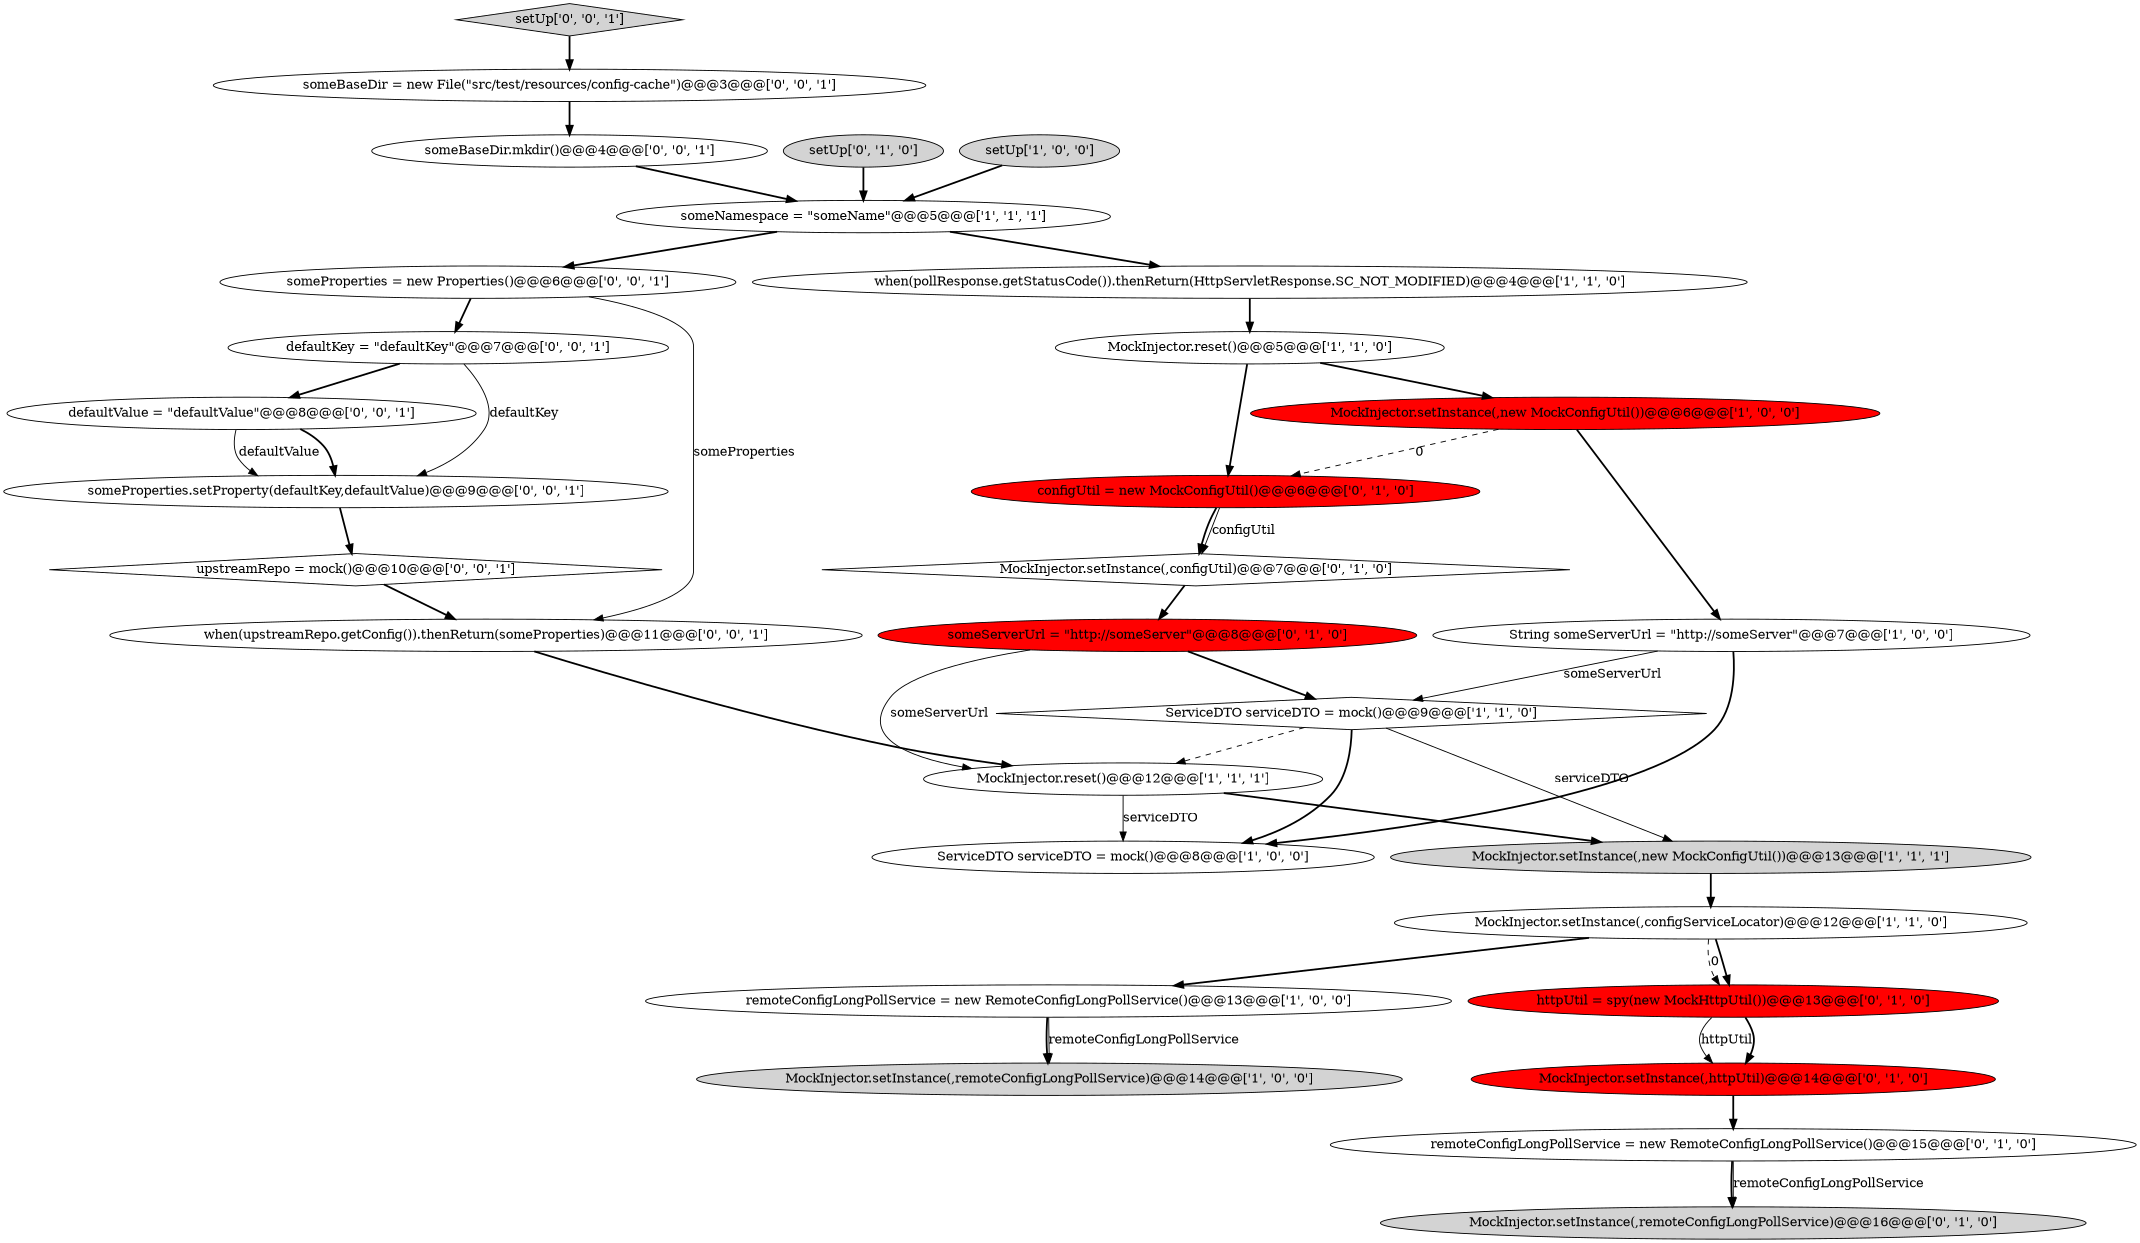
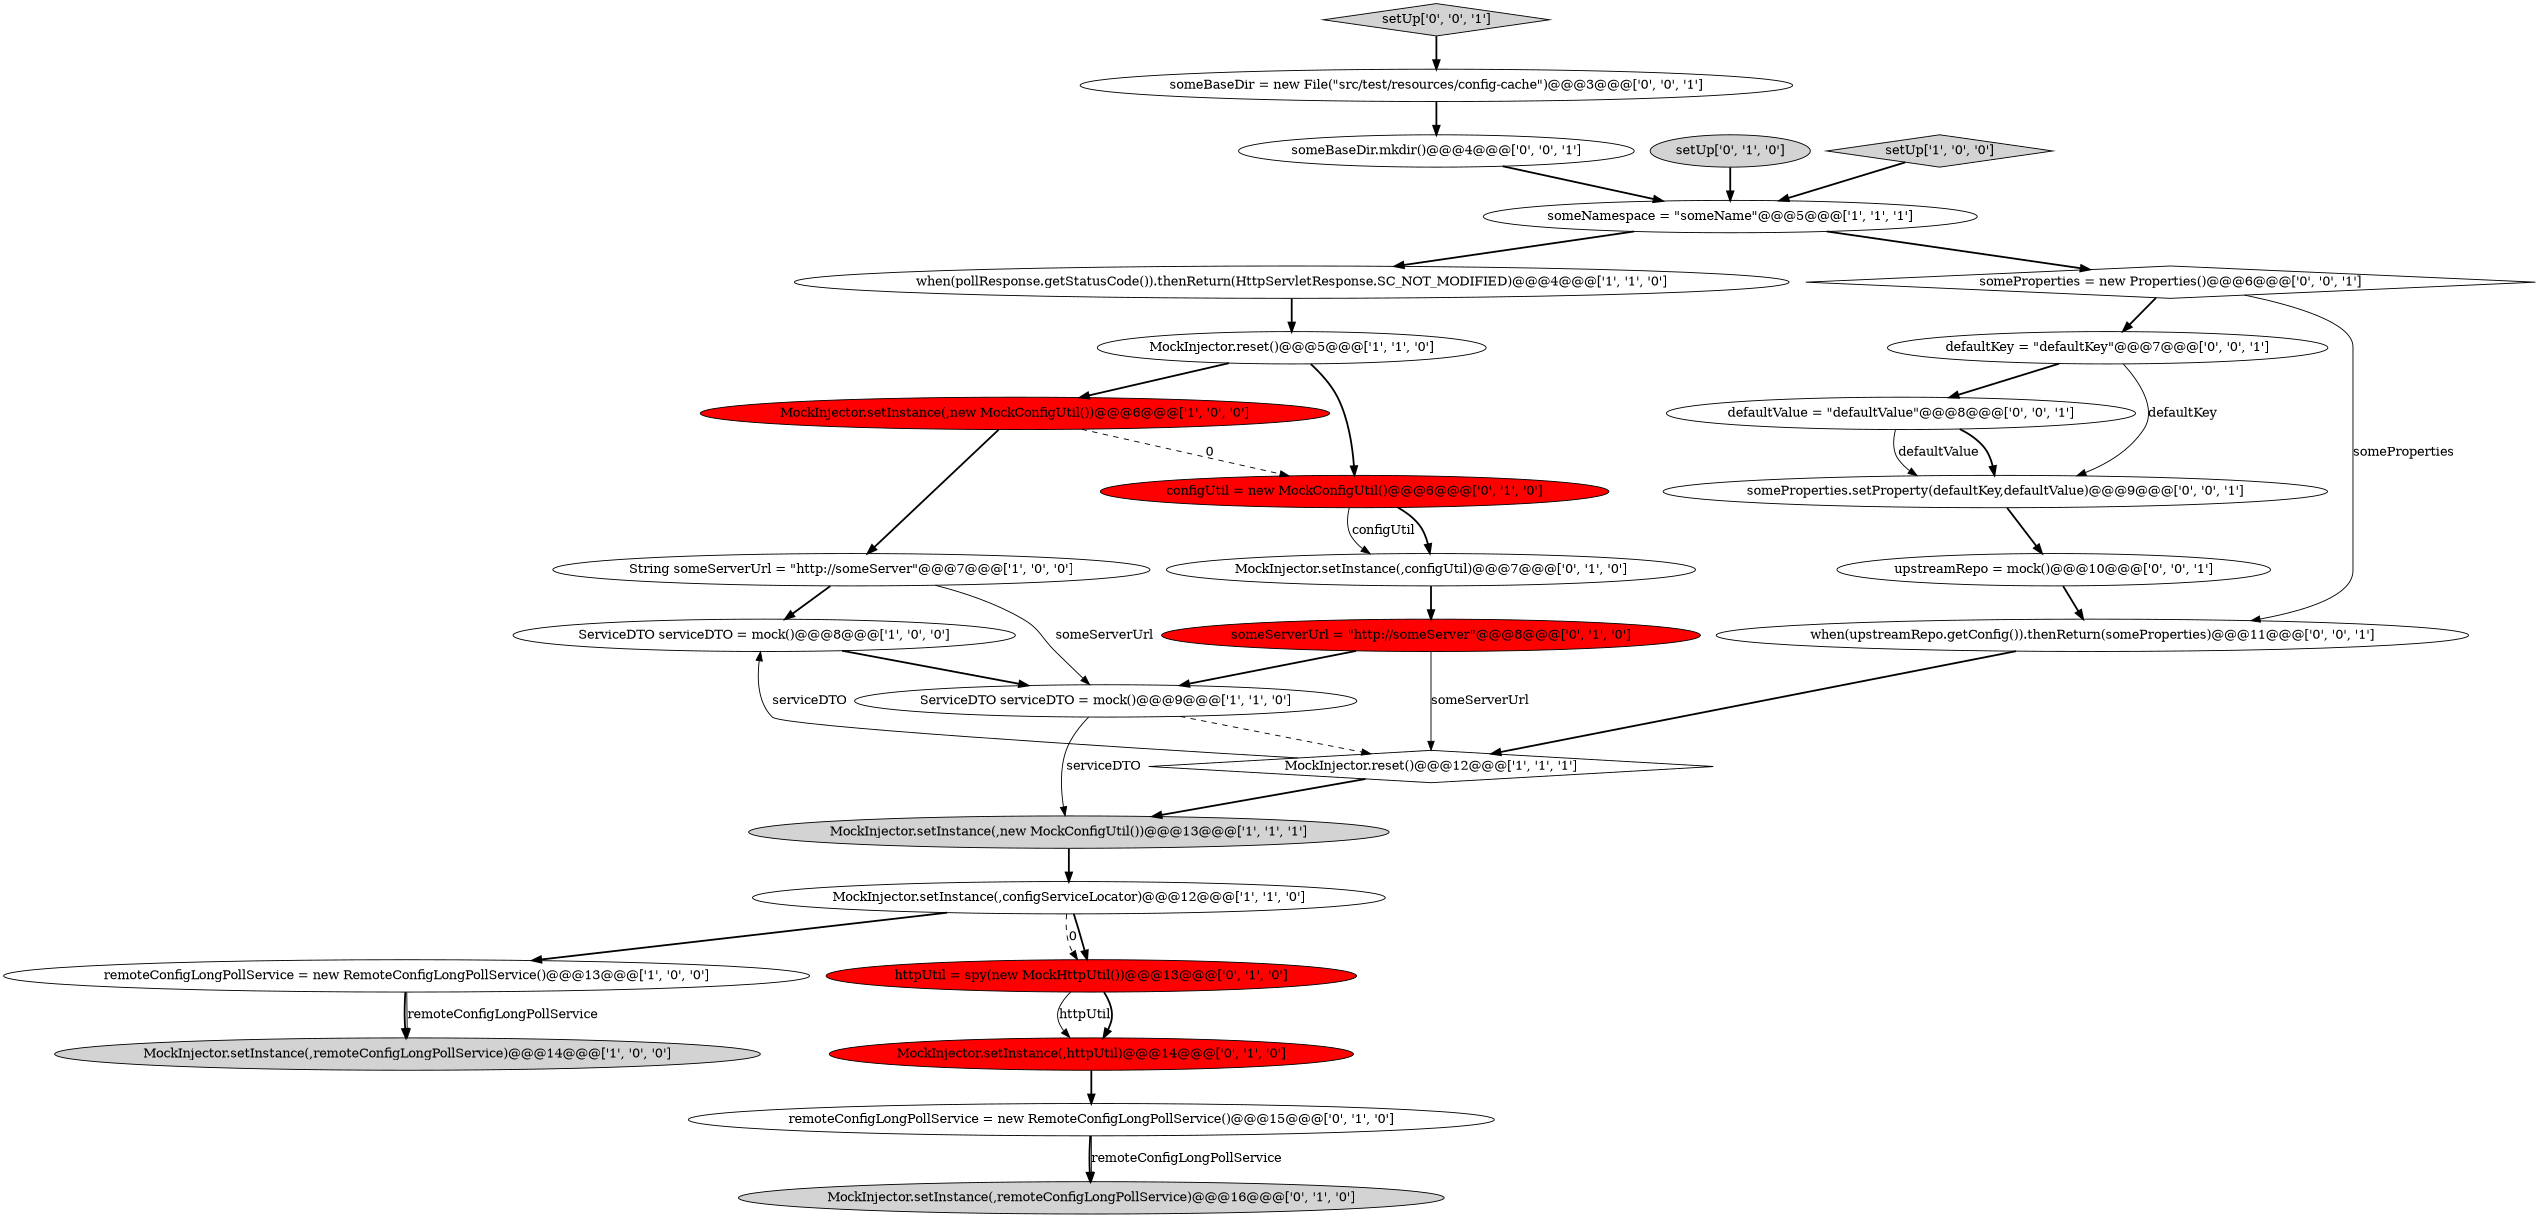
(1040, 151) -> (1940, 151)
(478, 282) -> (2171, 282)
(356, 570) -> (2054, 570)
(1196, 570) -> (1431, 570)
(1351, 713) -> (1106, 701)
(1123, 779) -> (1431, 767)
(1326, 800) -> (931, 667)
